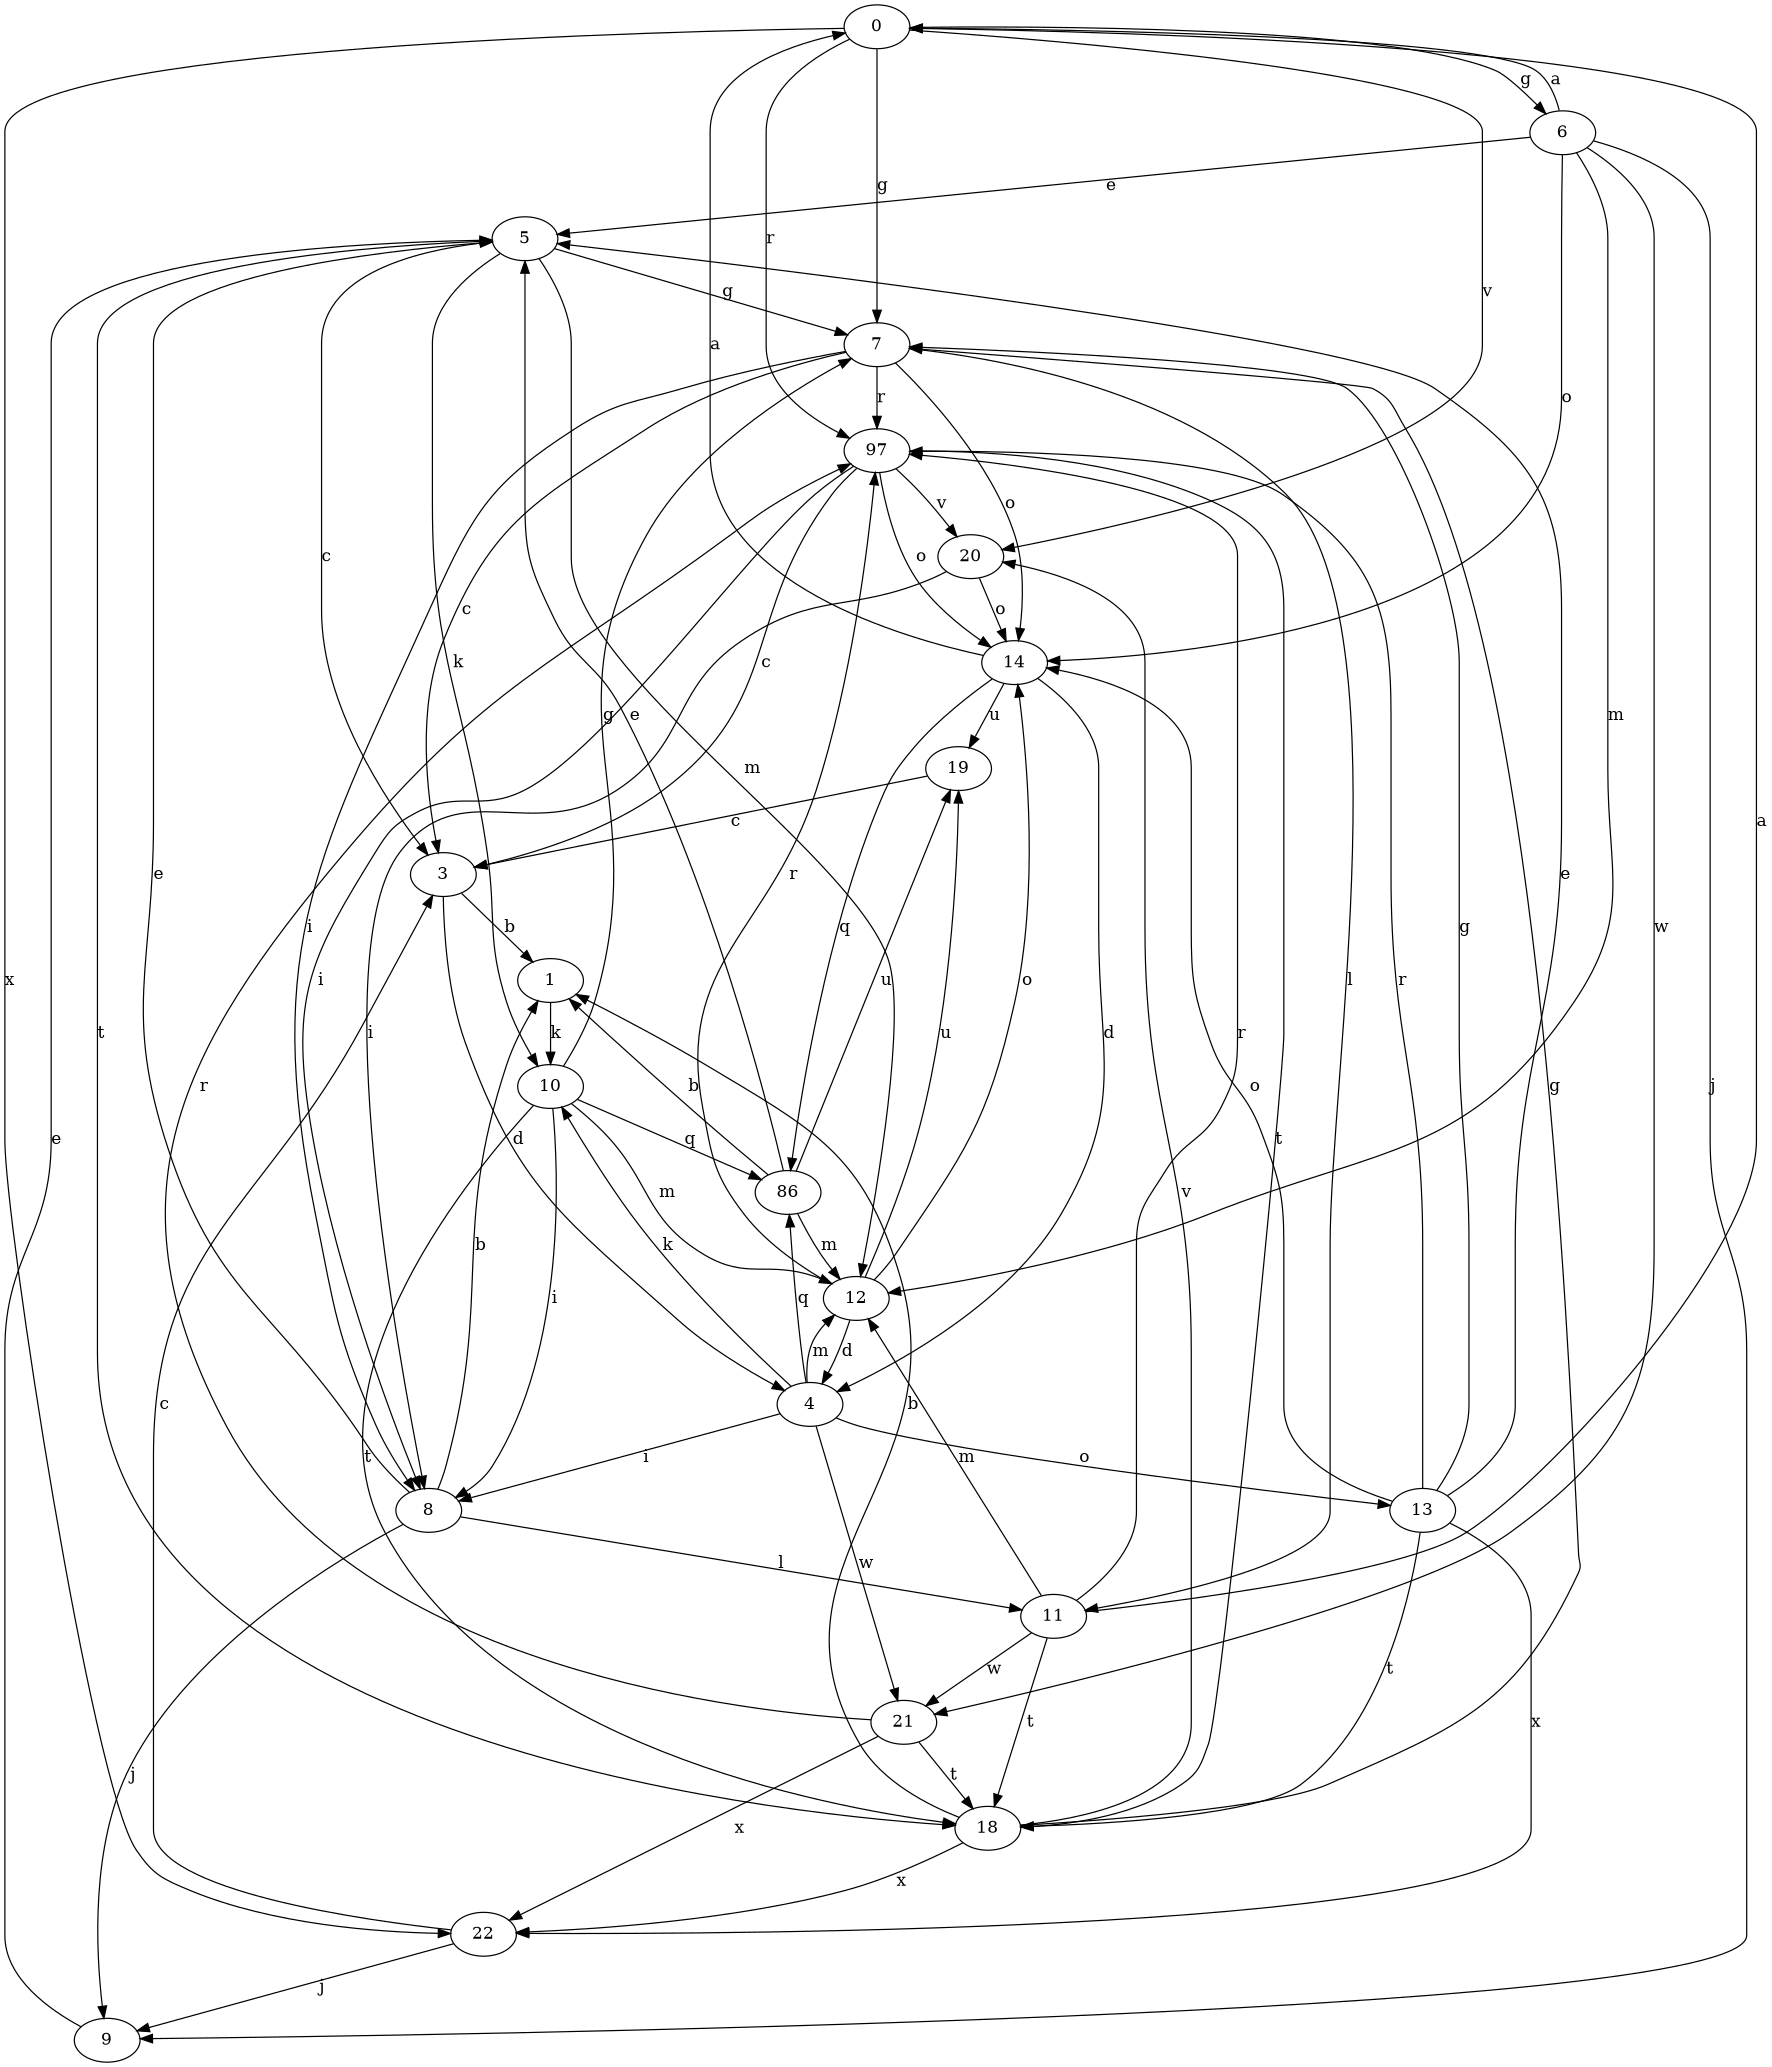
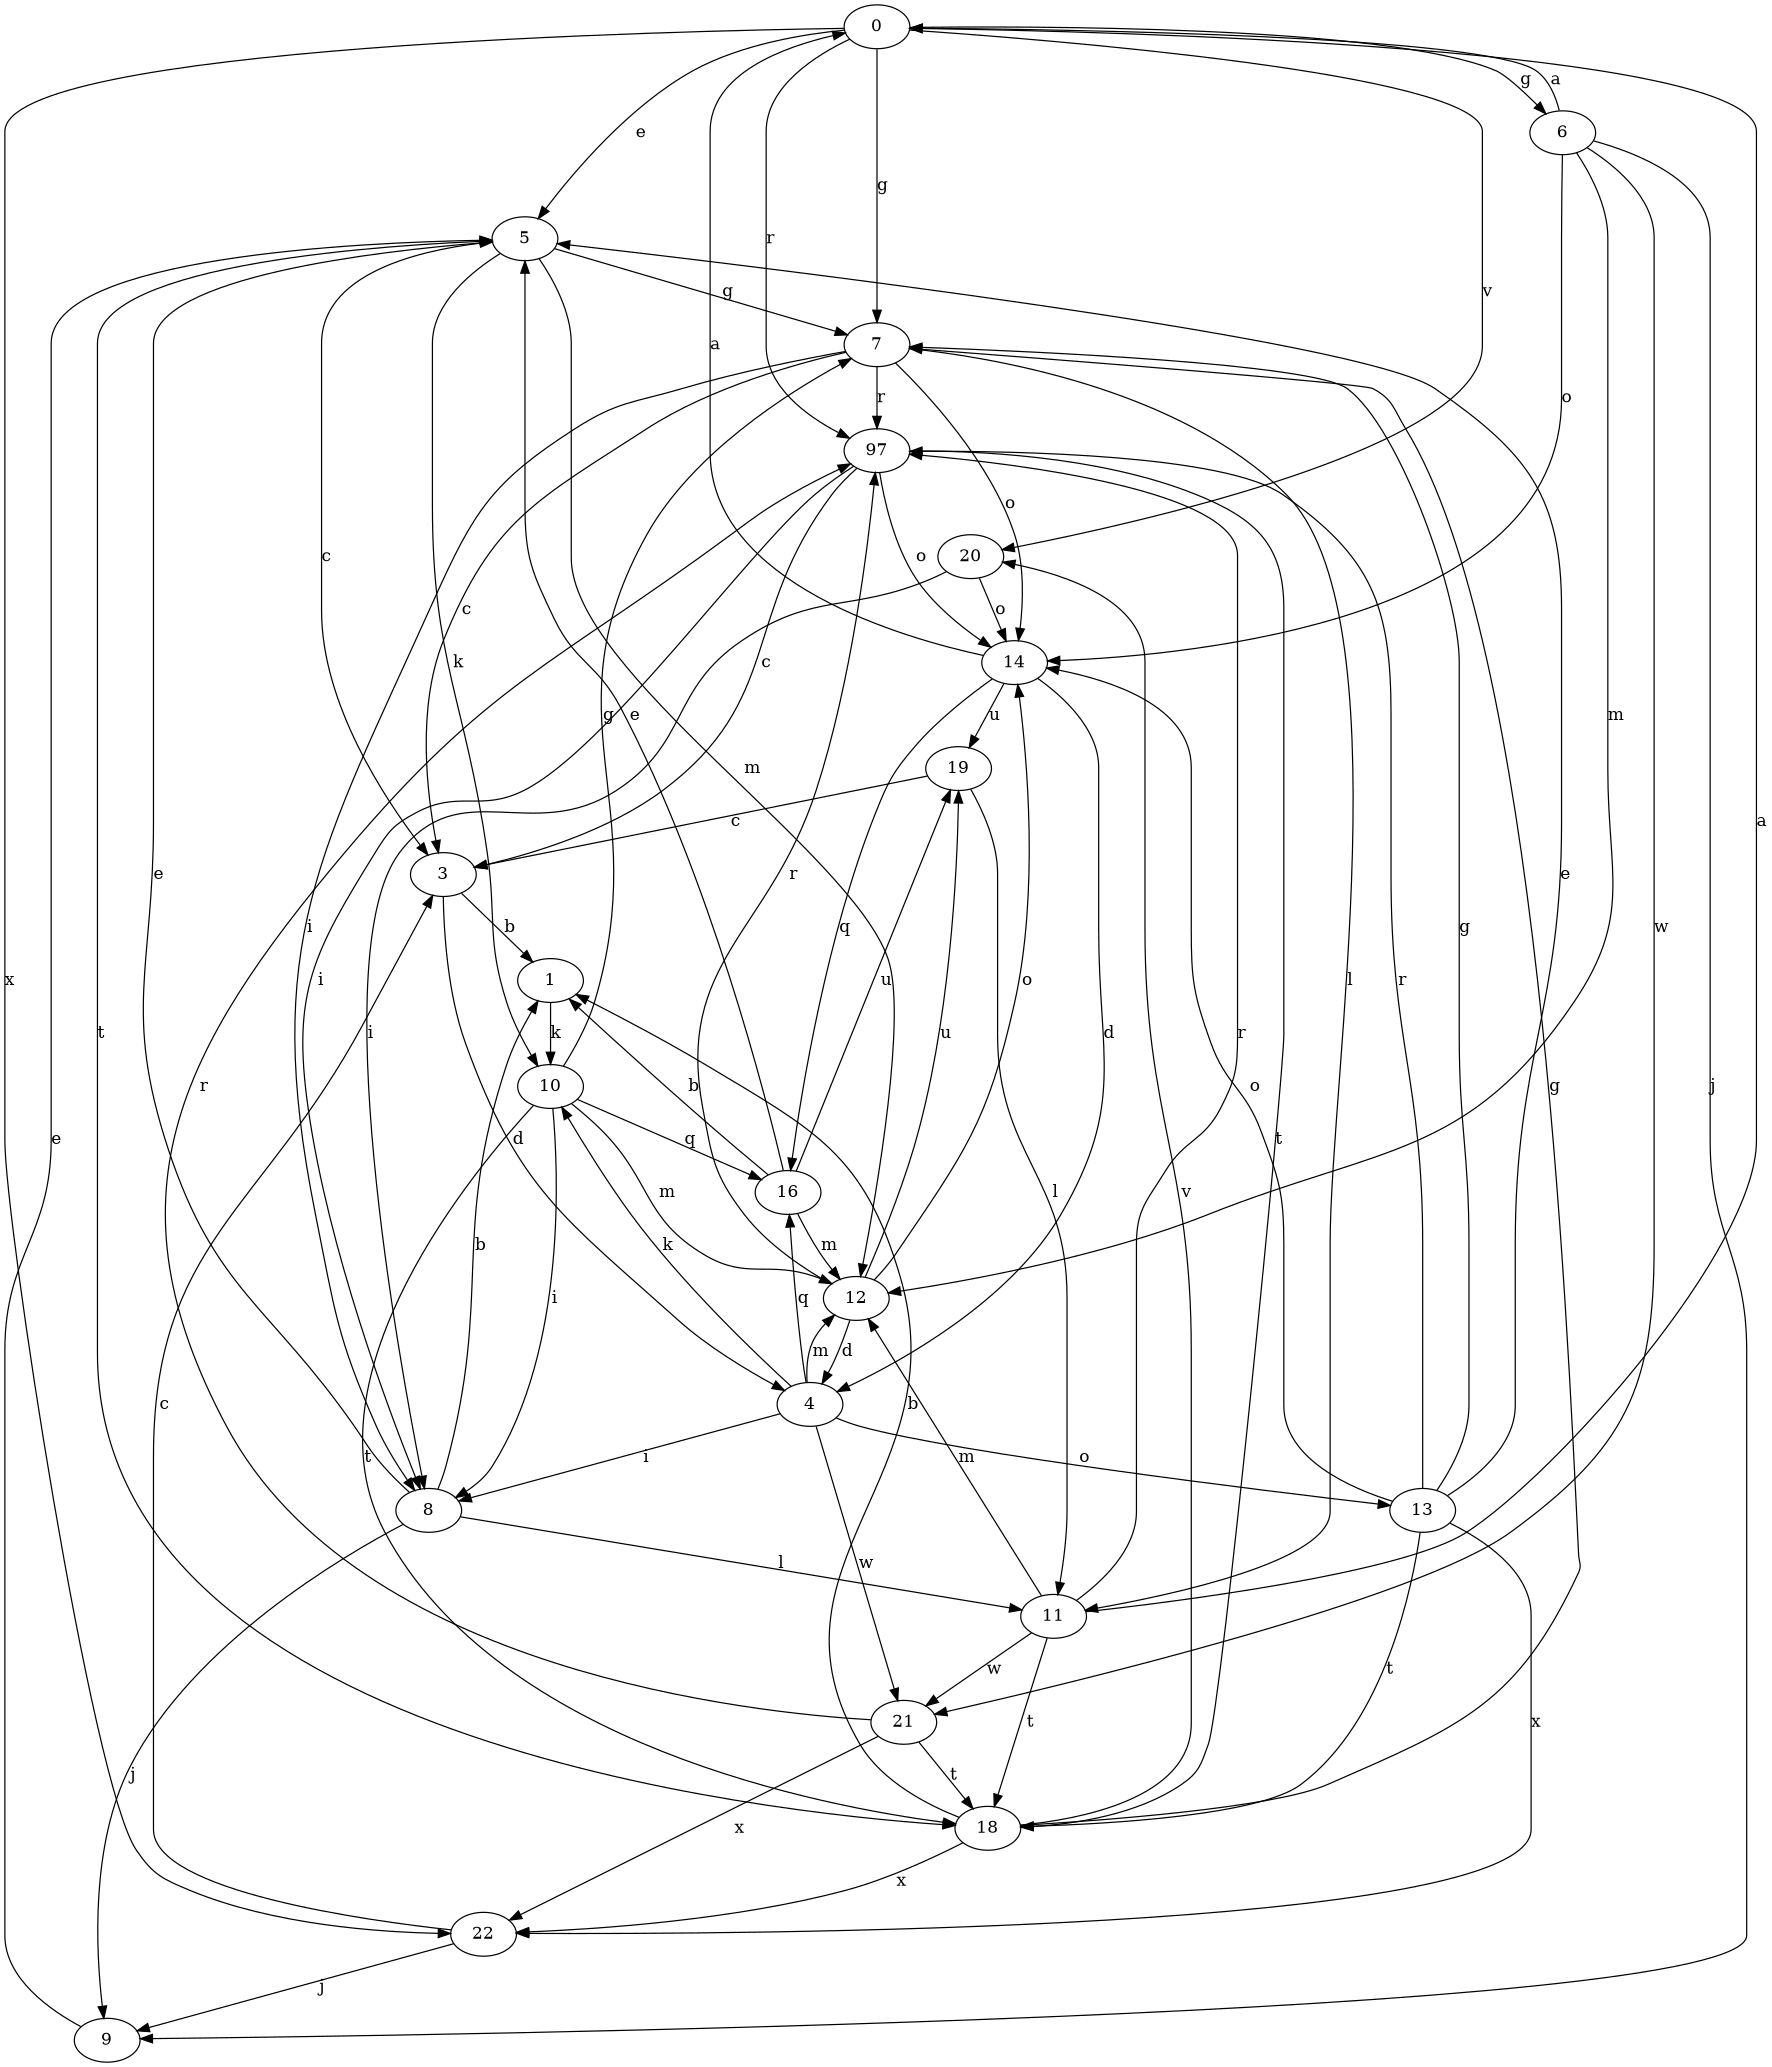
(1050, 185) -> (674, 83)
(924, 497) -> none
none -> (1040, 1182)
(788, 1192) -> (788, 1192)
